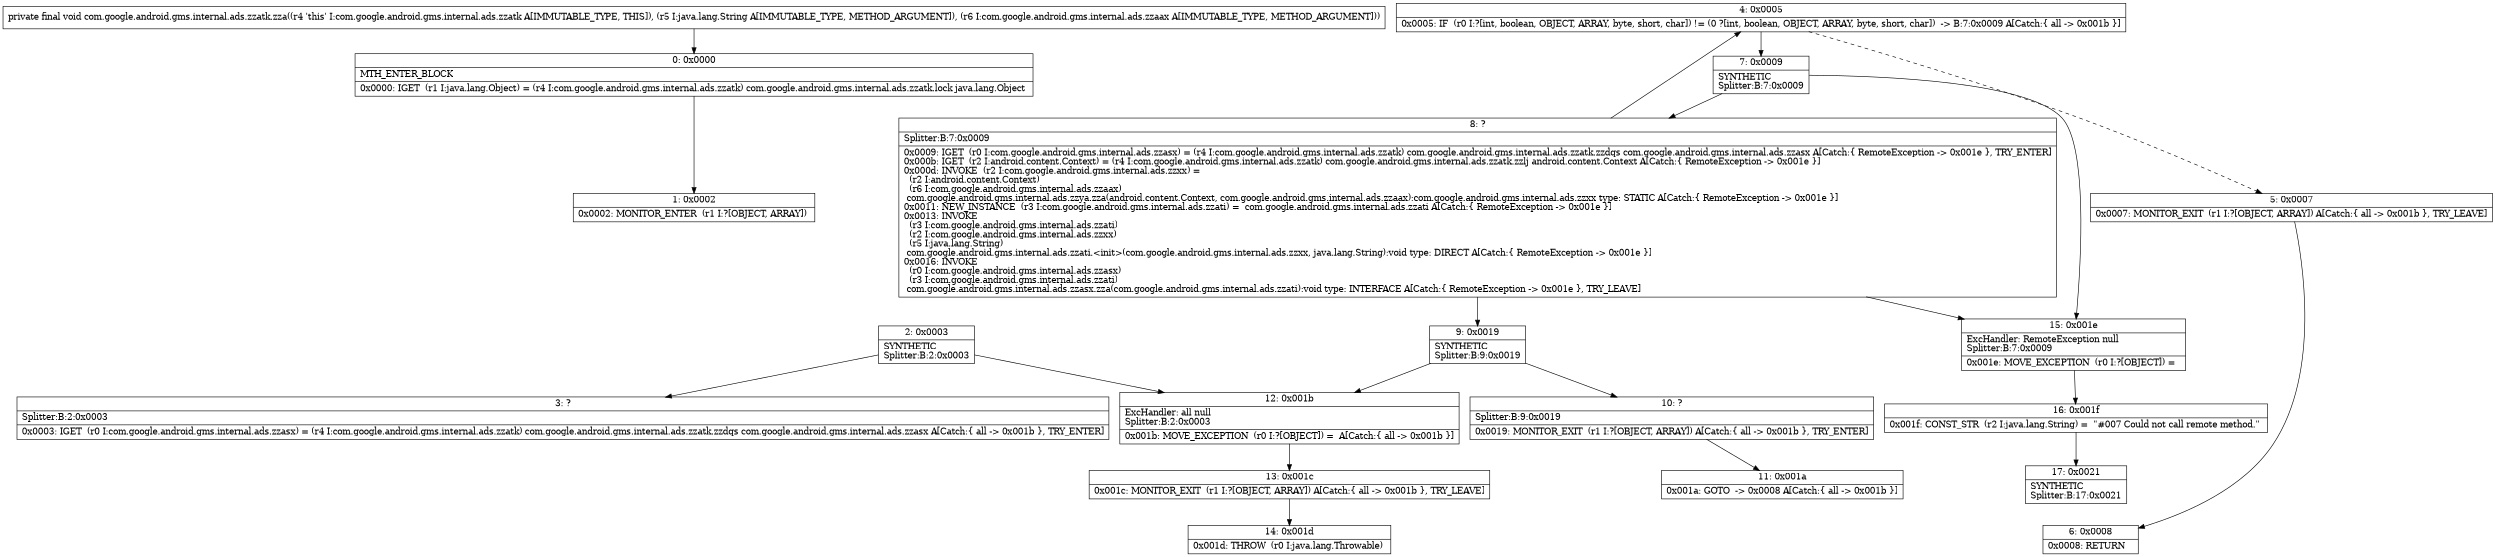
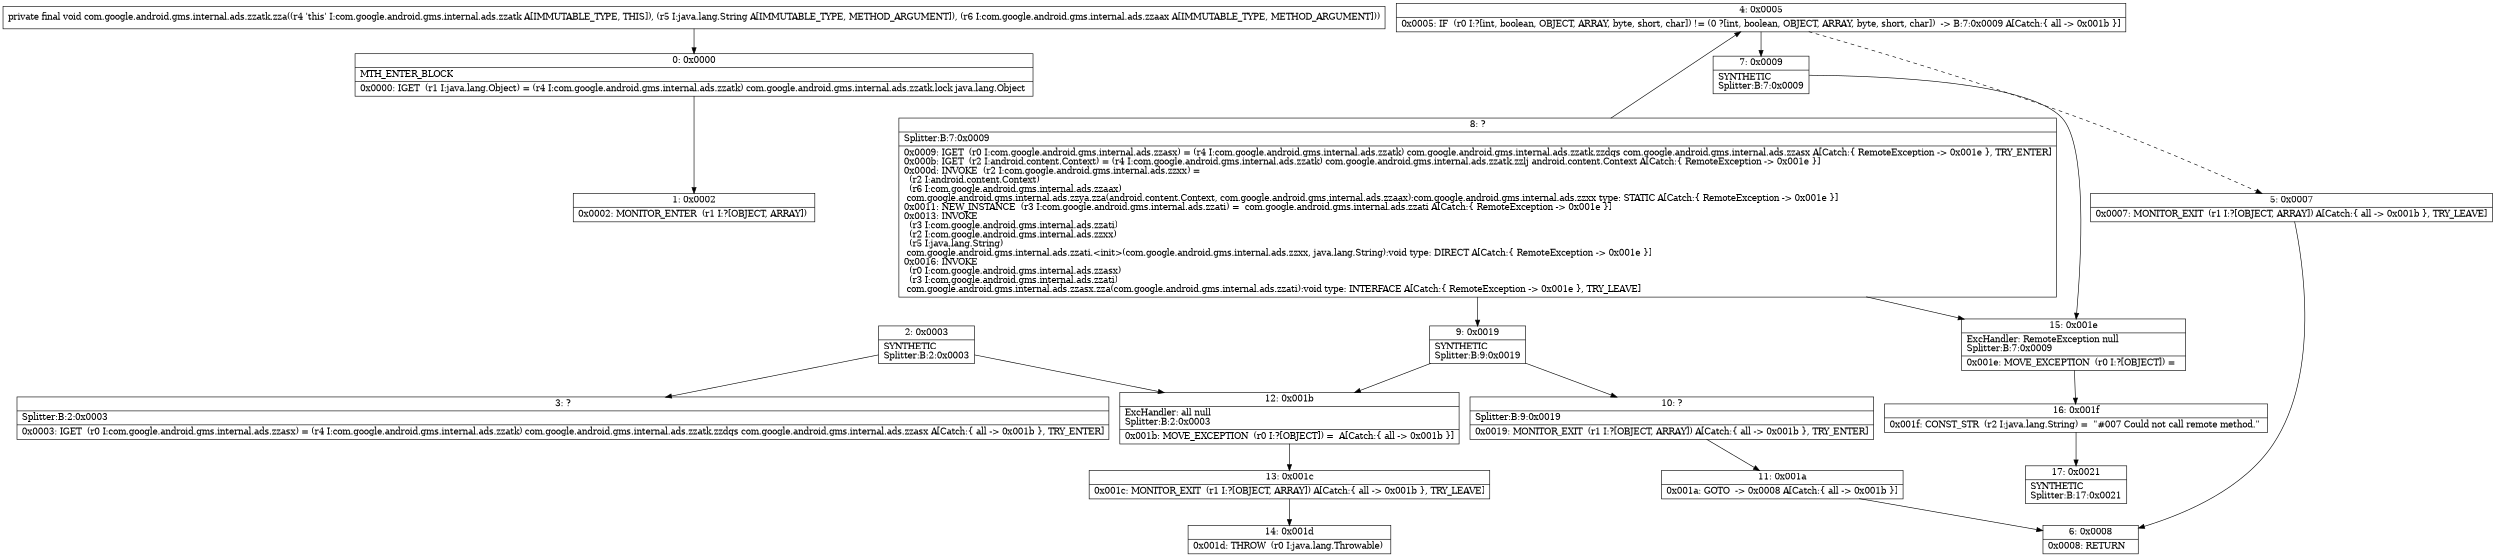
(1698, 105) -> none
none -> (1948, 514)
